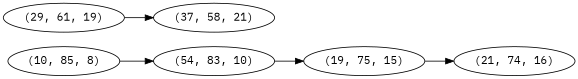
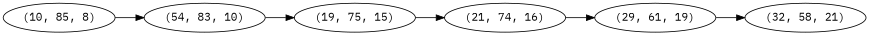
(214, 18) -> (805, 18)
none -> (576, 18)
